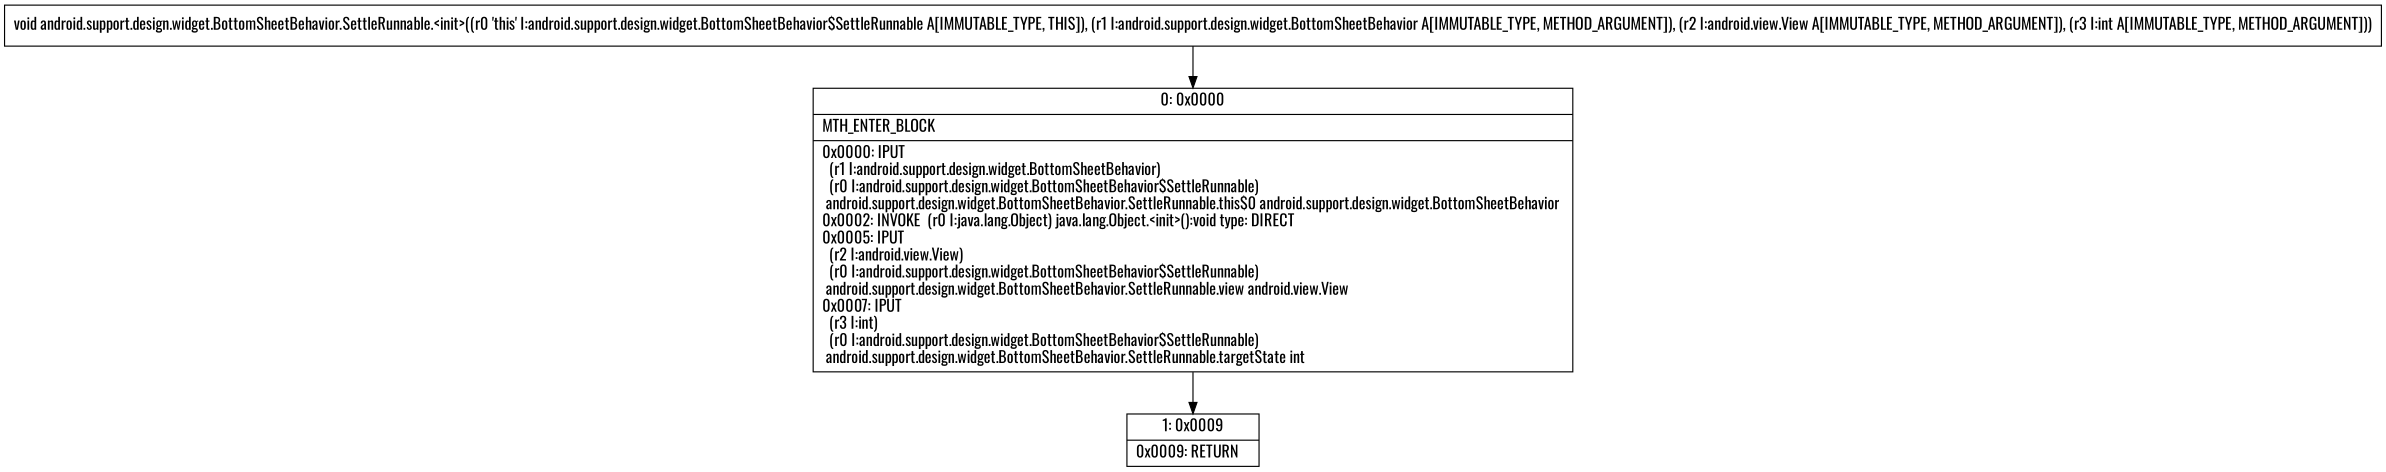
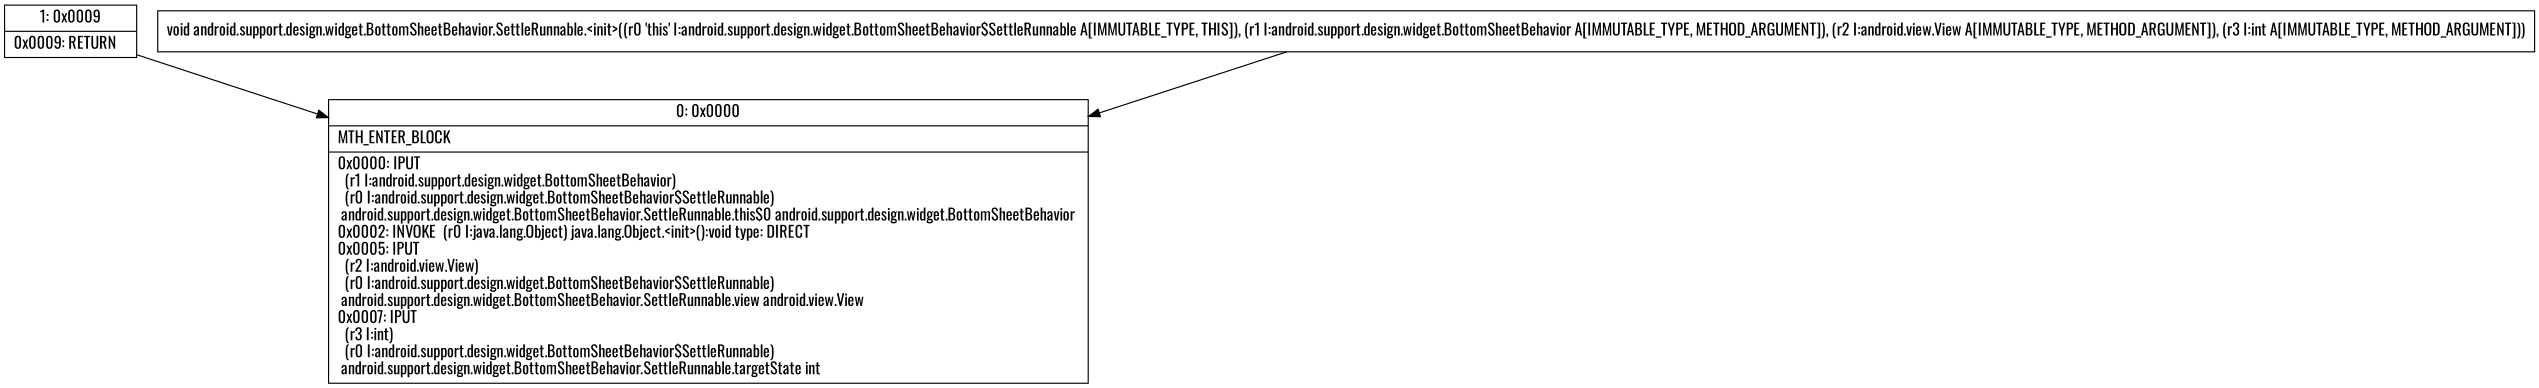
(1193, 387) -> (227, 84)
